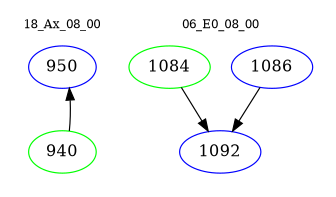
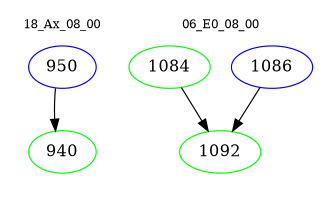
(70, 116) -> (55, 104)
(220, 152) -> (220, 152)
